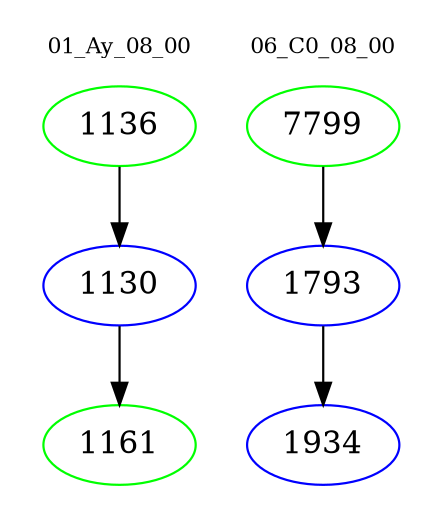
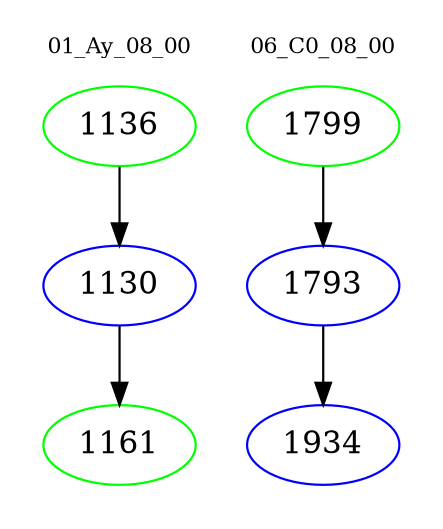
(323, 126) -> (323, 126)
